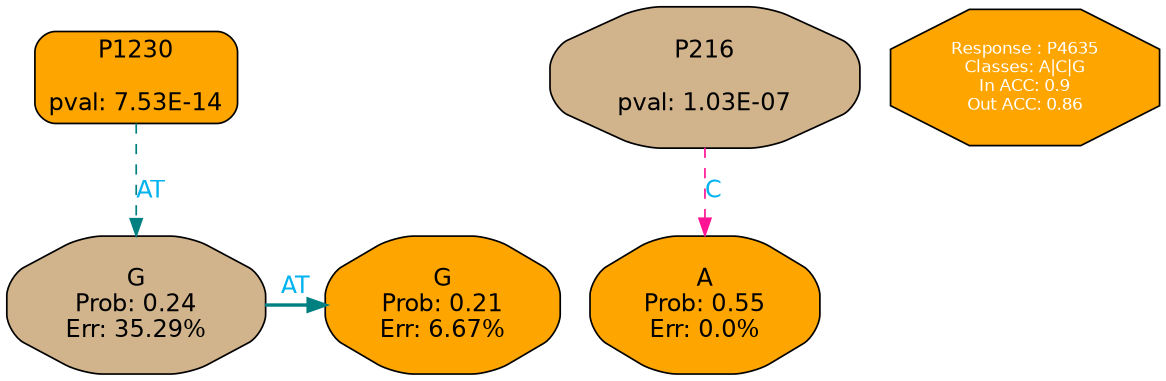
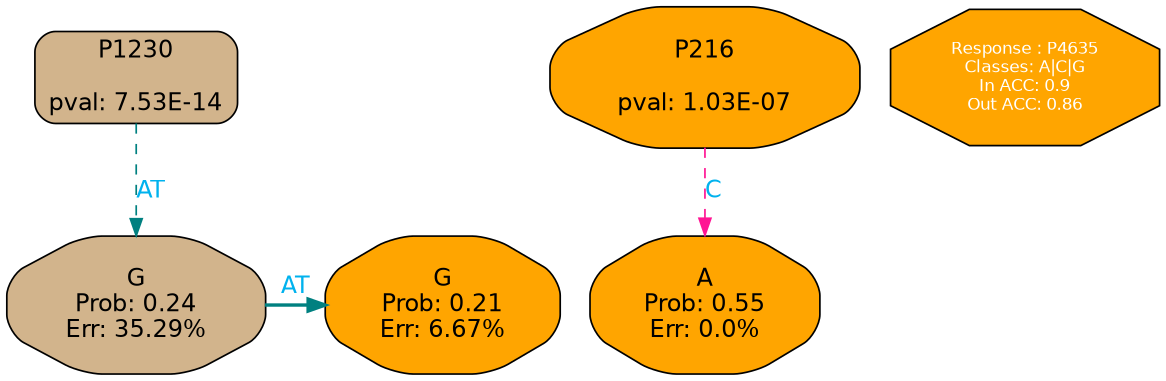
(136, 77) -> (136, 77)
(705, 77) -> (705, 77)
